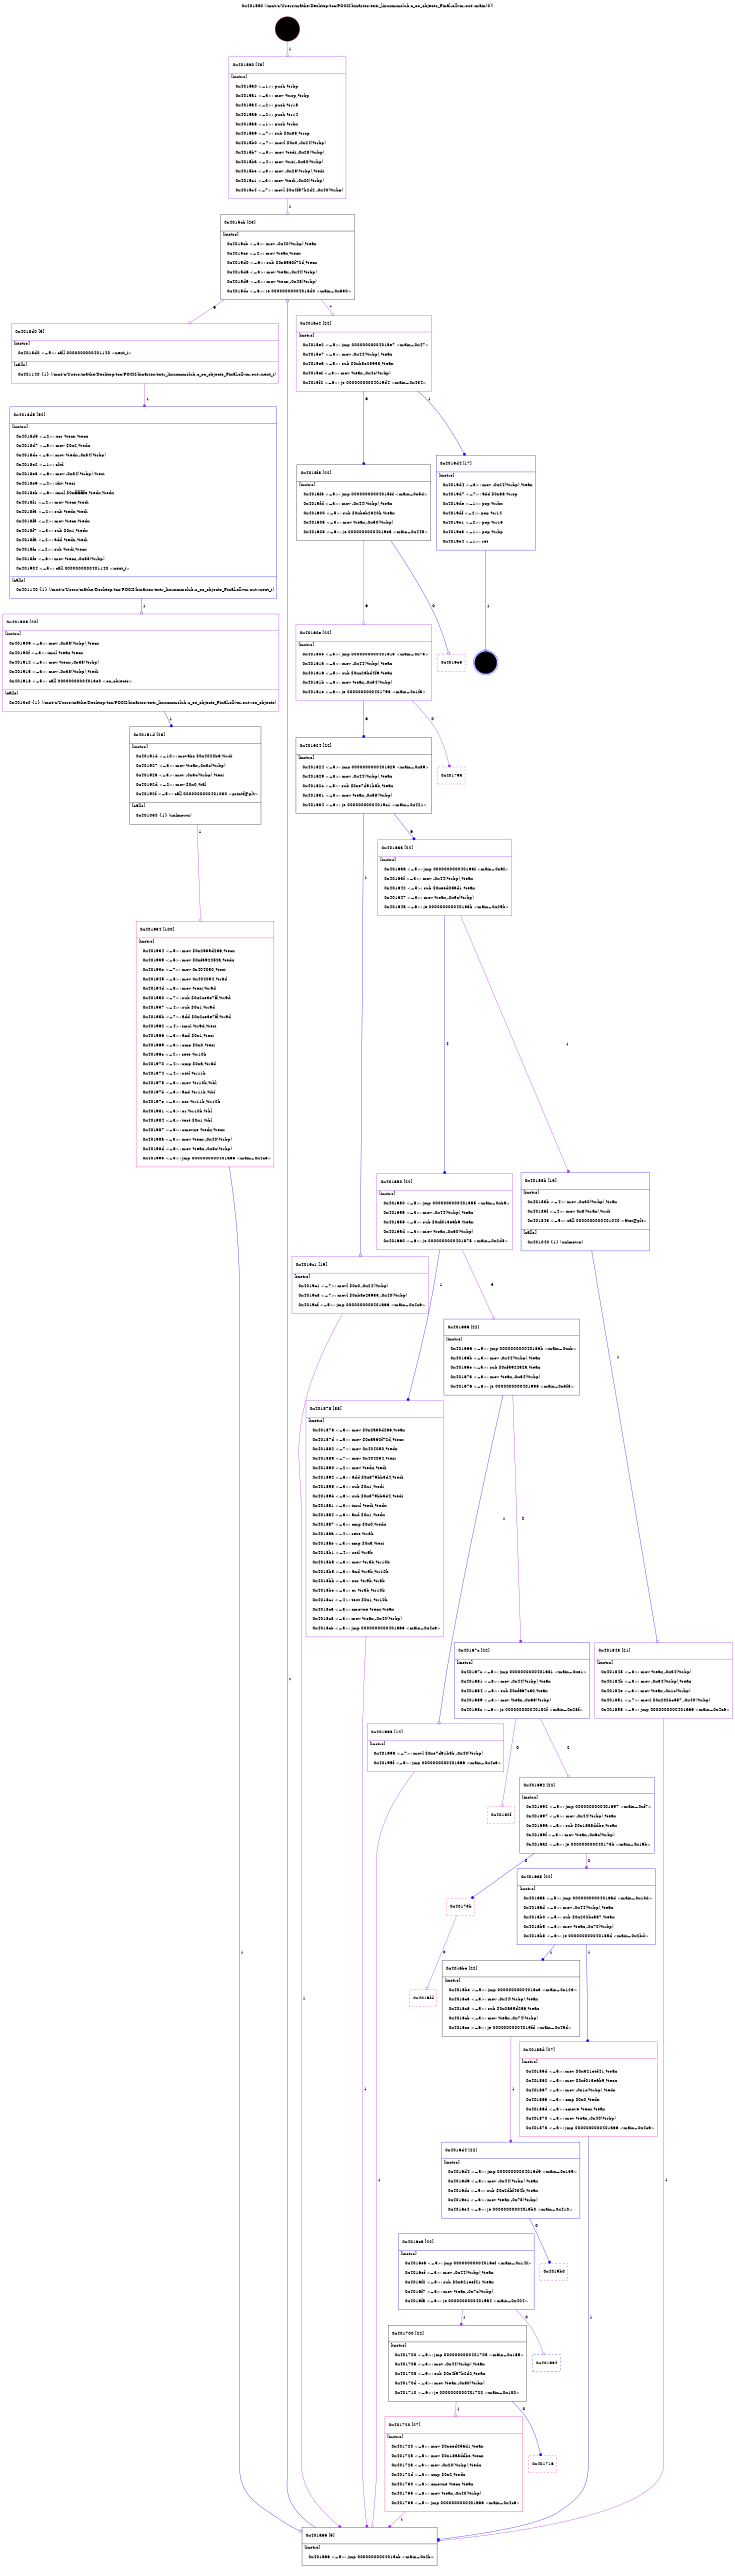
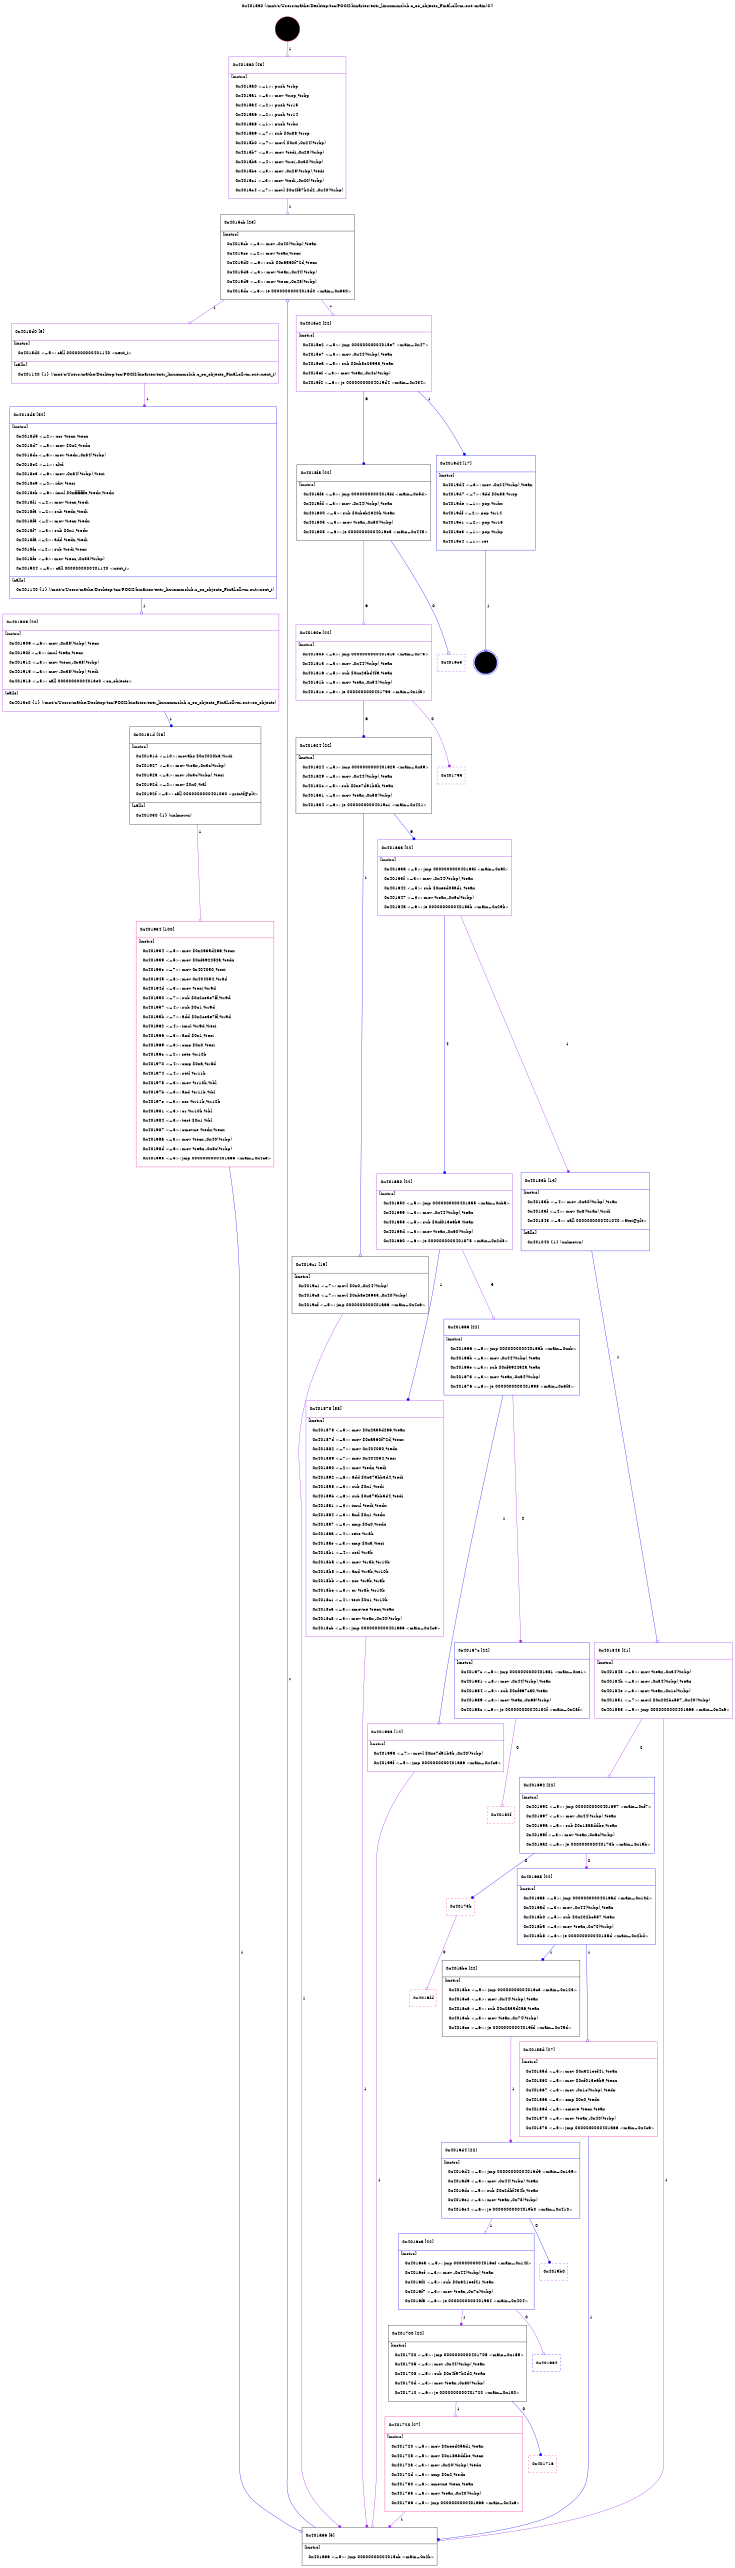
(214, 308) -> (214, 308)
(360, 1285) -> (360, 1285)
(554, 1747) -> (626, 1747)
(587, 1992) -> (587, 1992)
(664, 2215) -> (664, 2215)
none -> (489, 2225)
